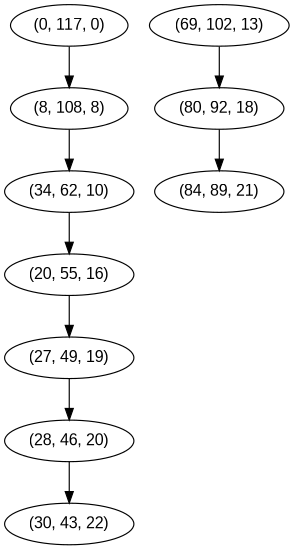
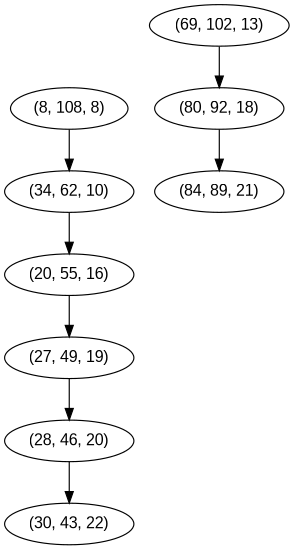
(69, 25) -> none
